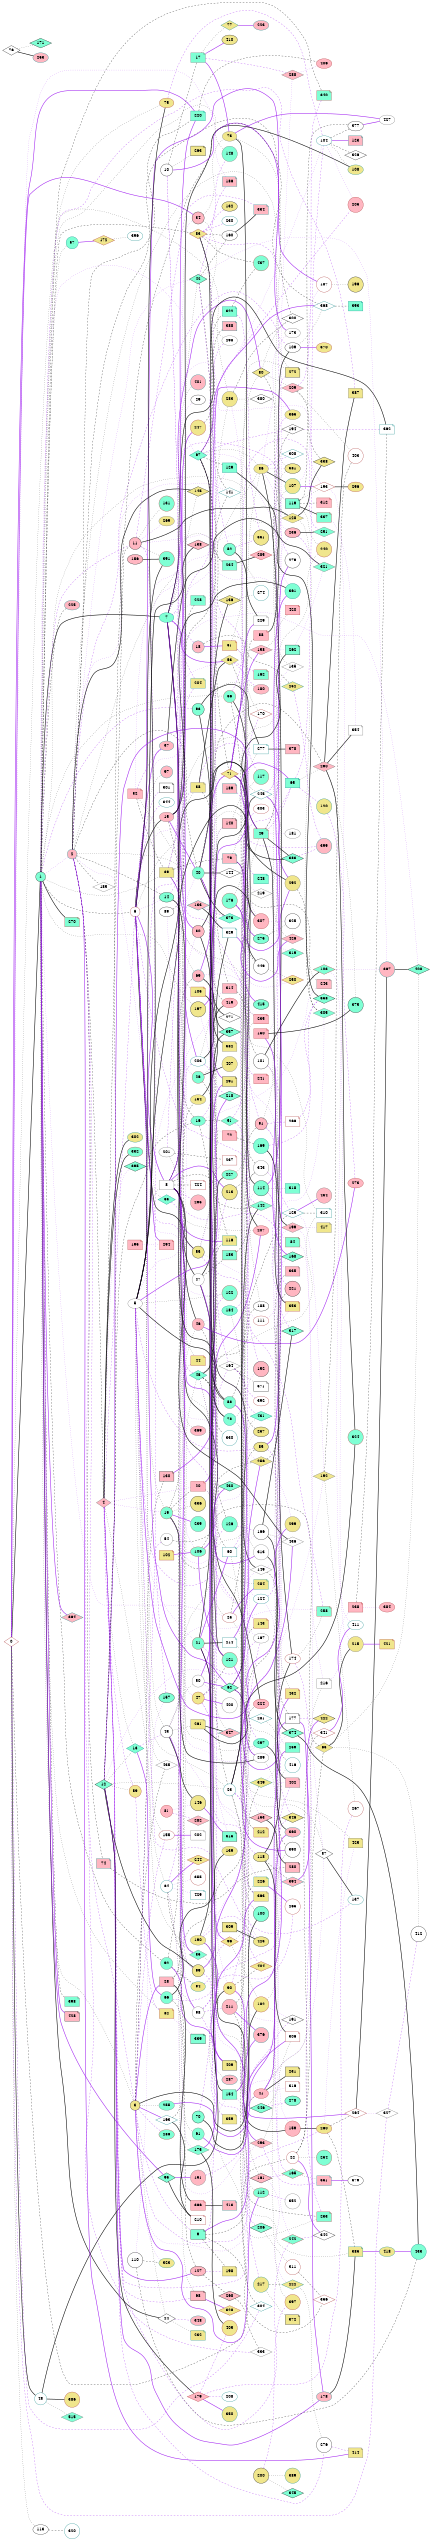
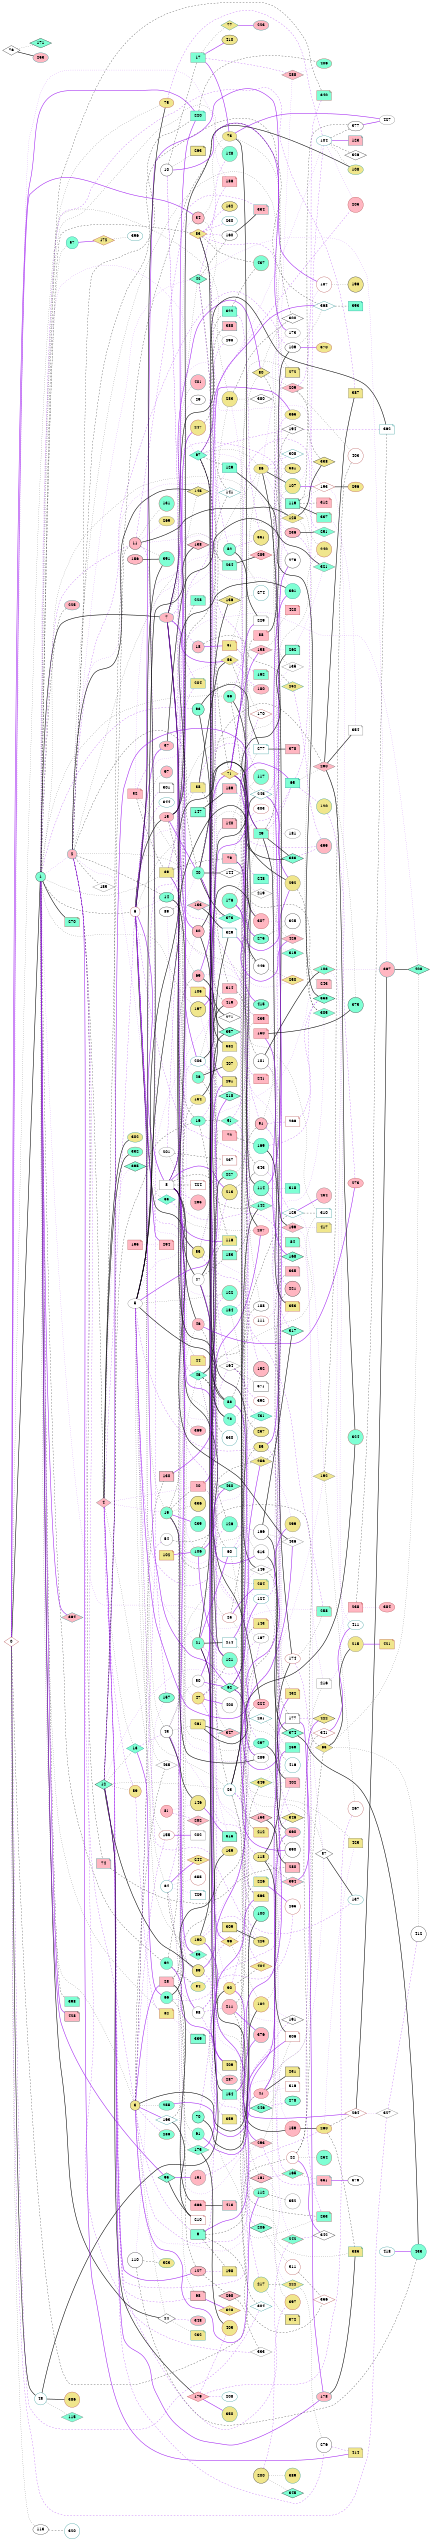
(324, 64) -> (324, 64)
(230, 182) -> (230, 182)
(214, 235) -> (214, 235)
(167, 618) -> (167, 618)
none -> (198, 812)
(275, 2197) -> (275, 2197)
(371, 2252) -> none
(387, 2252) -> (387, 2252)
(72, 2417) -> (72, 2417)
